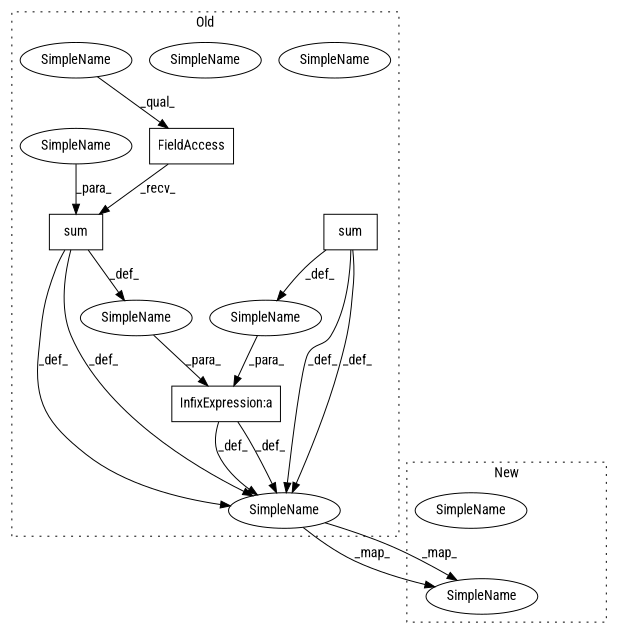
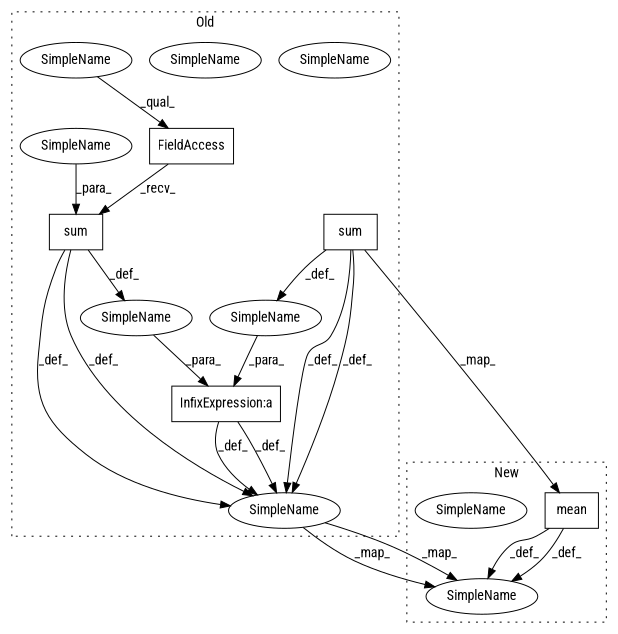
none -> (572, 511)
